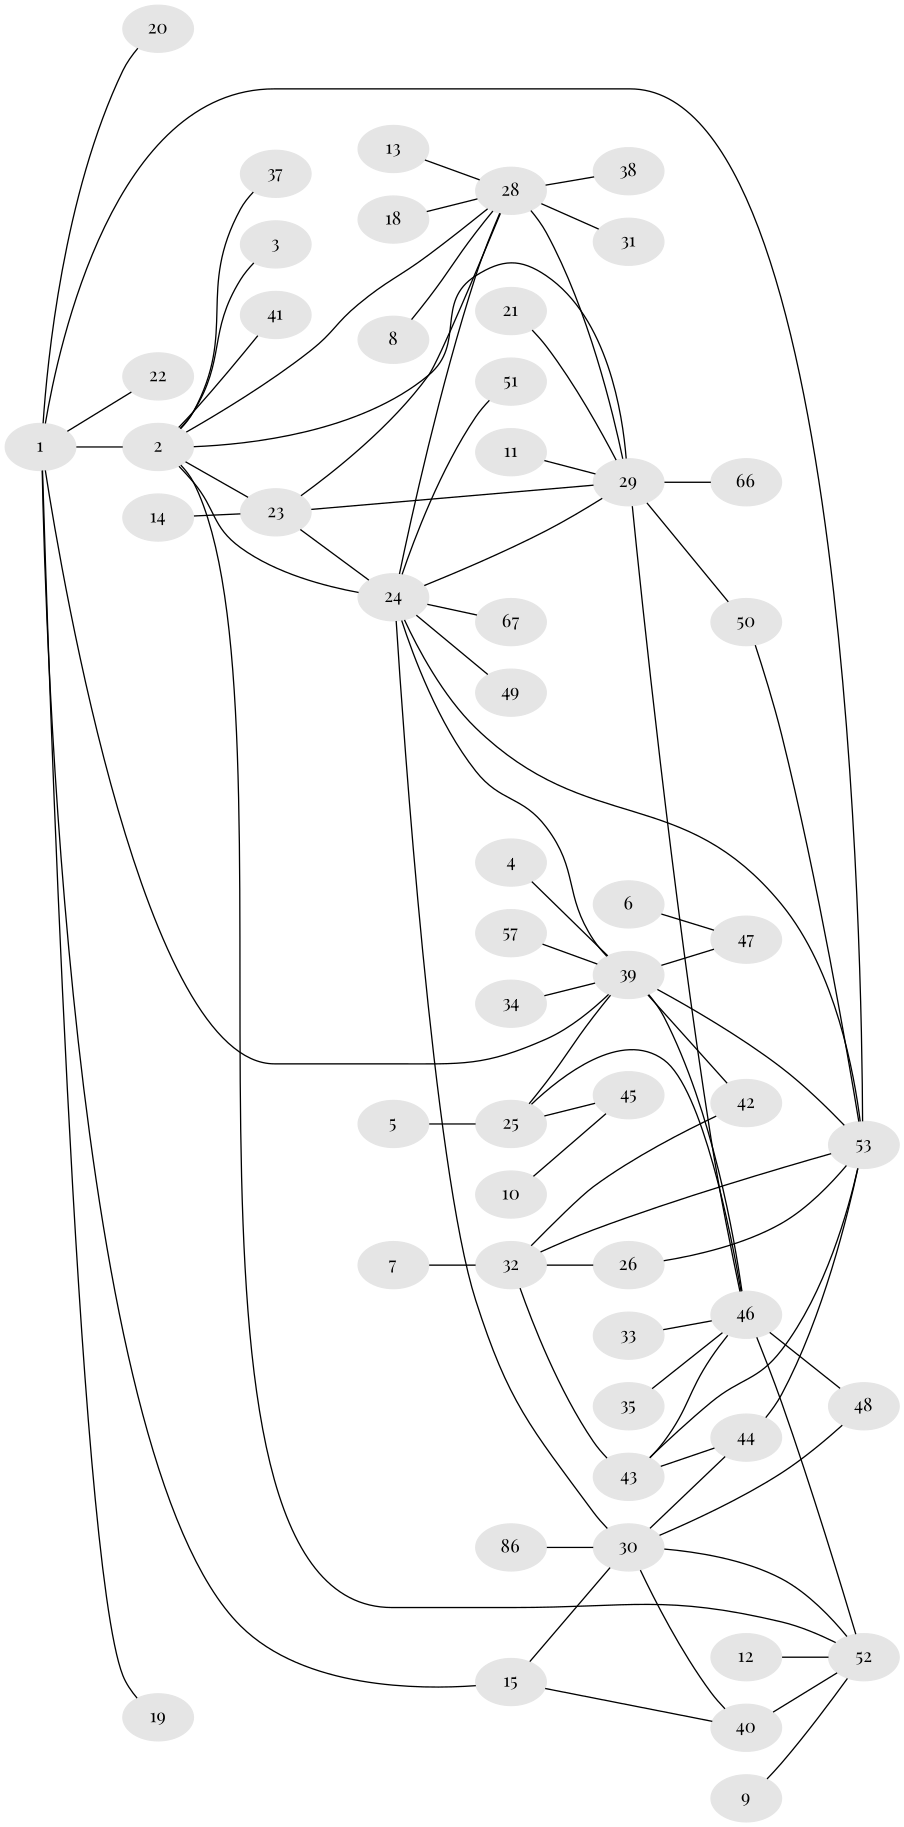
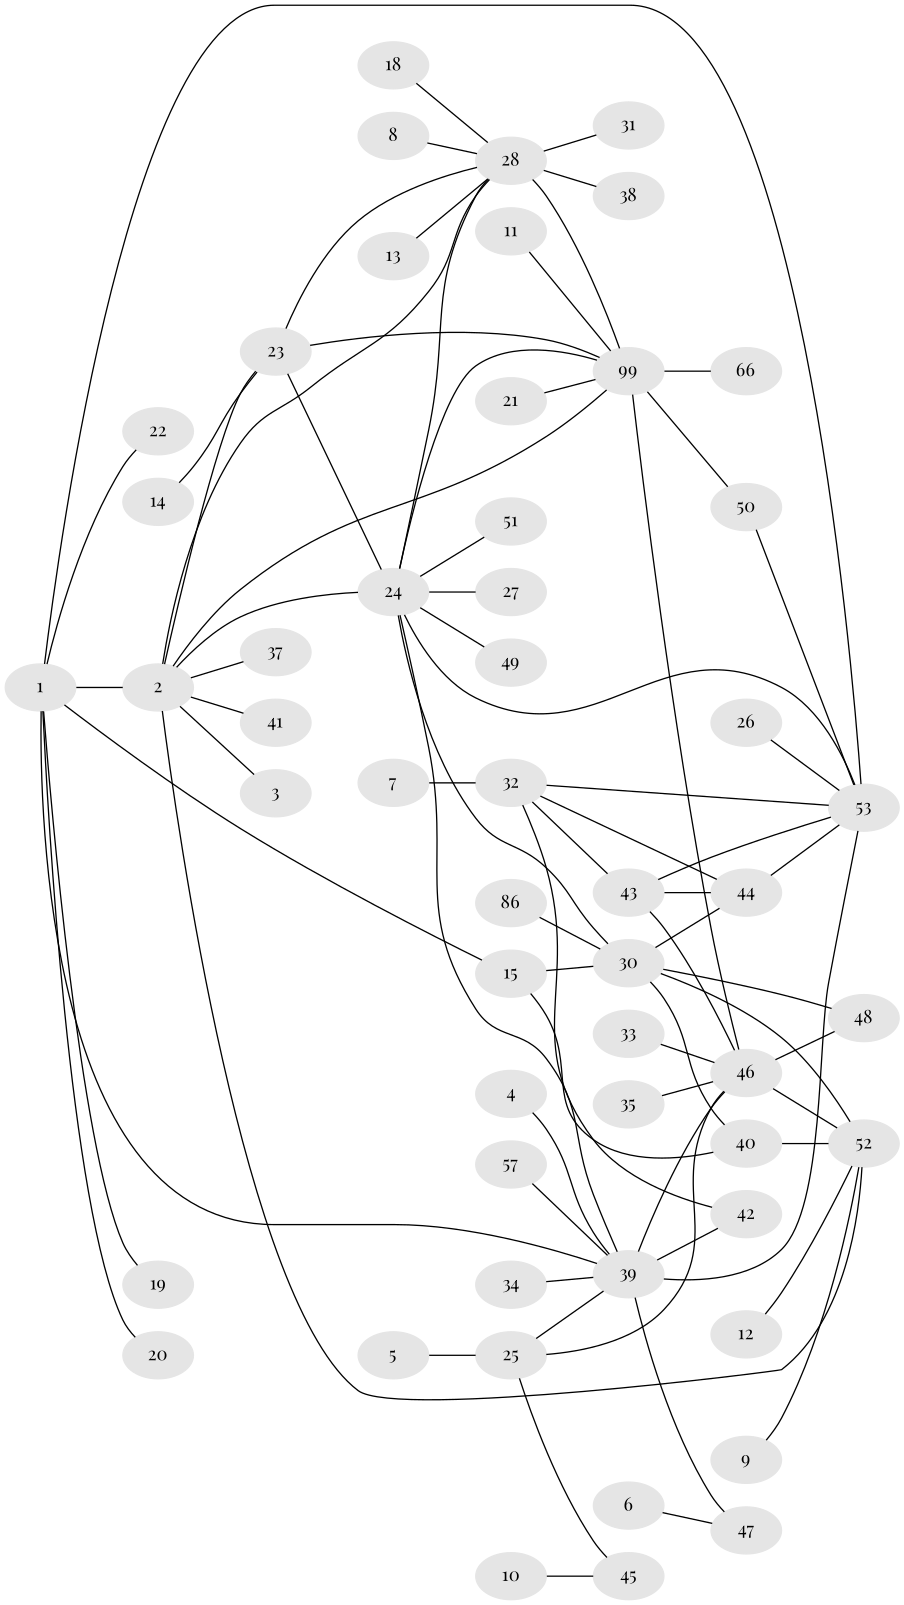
(629, 482) -> (629, 371)
(511, 622) -> (511, 592)
(570, 1265) -> (629, 838)
